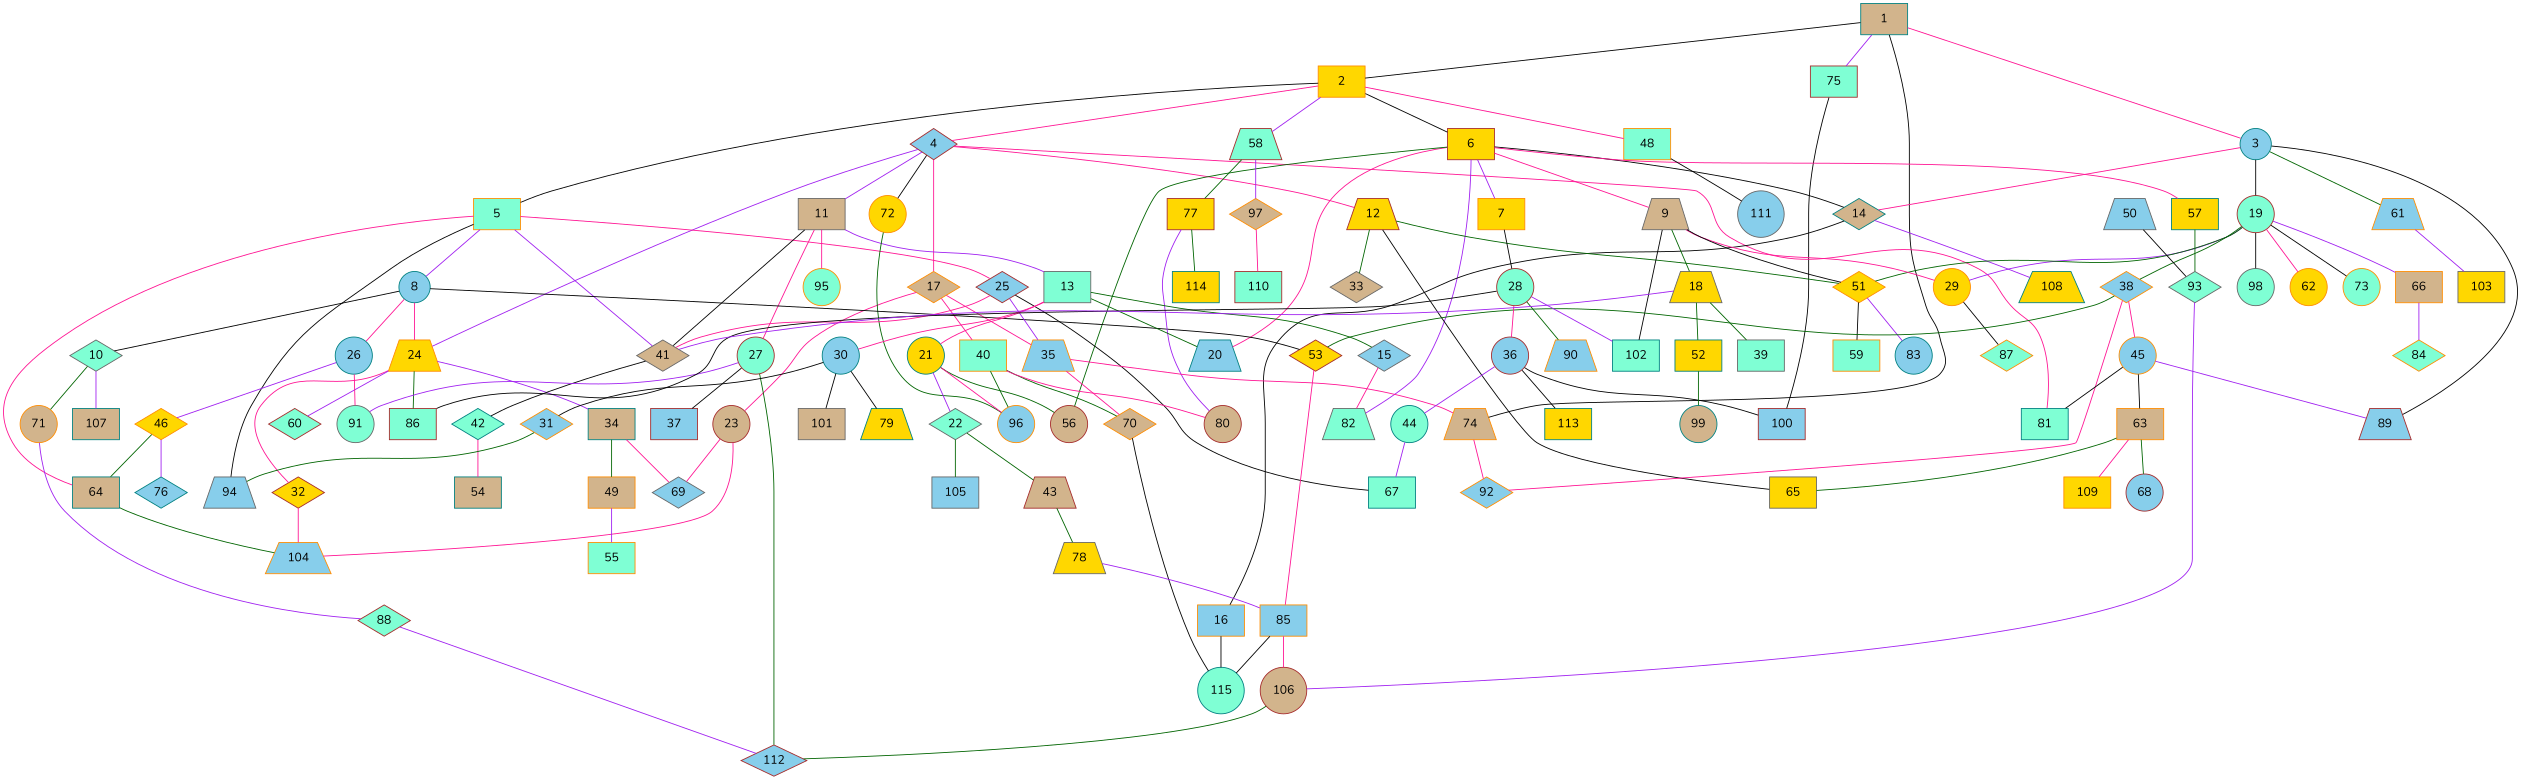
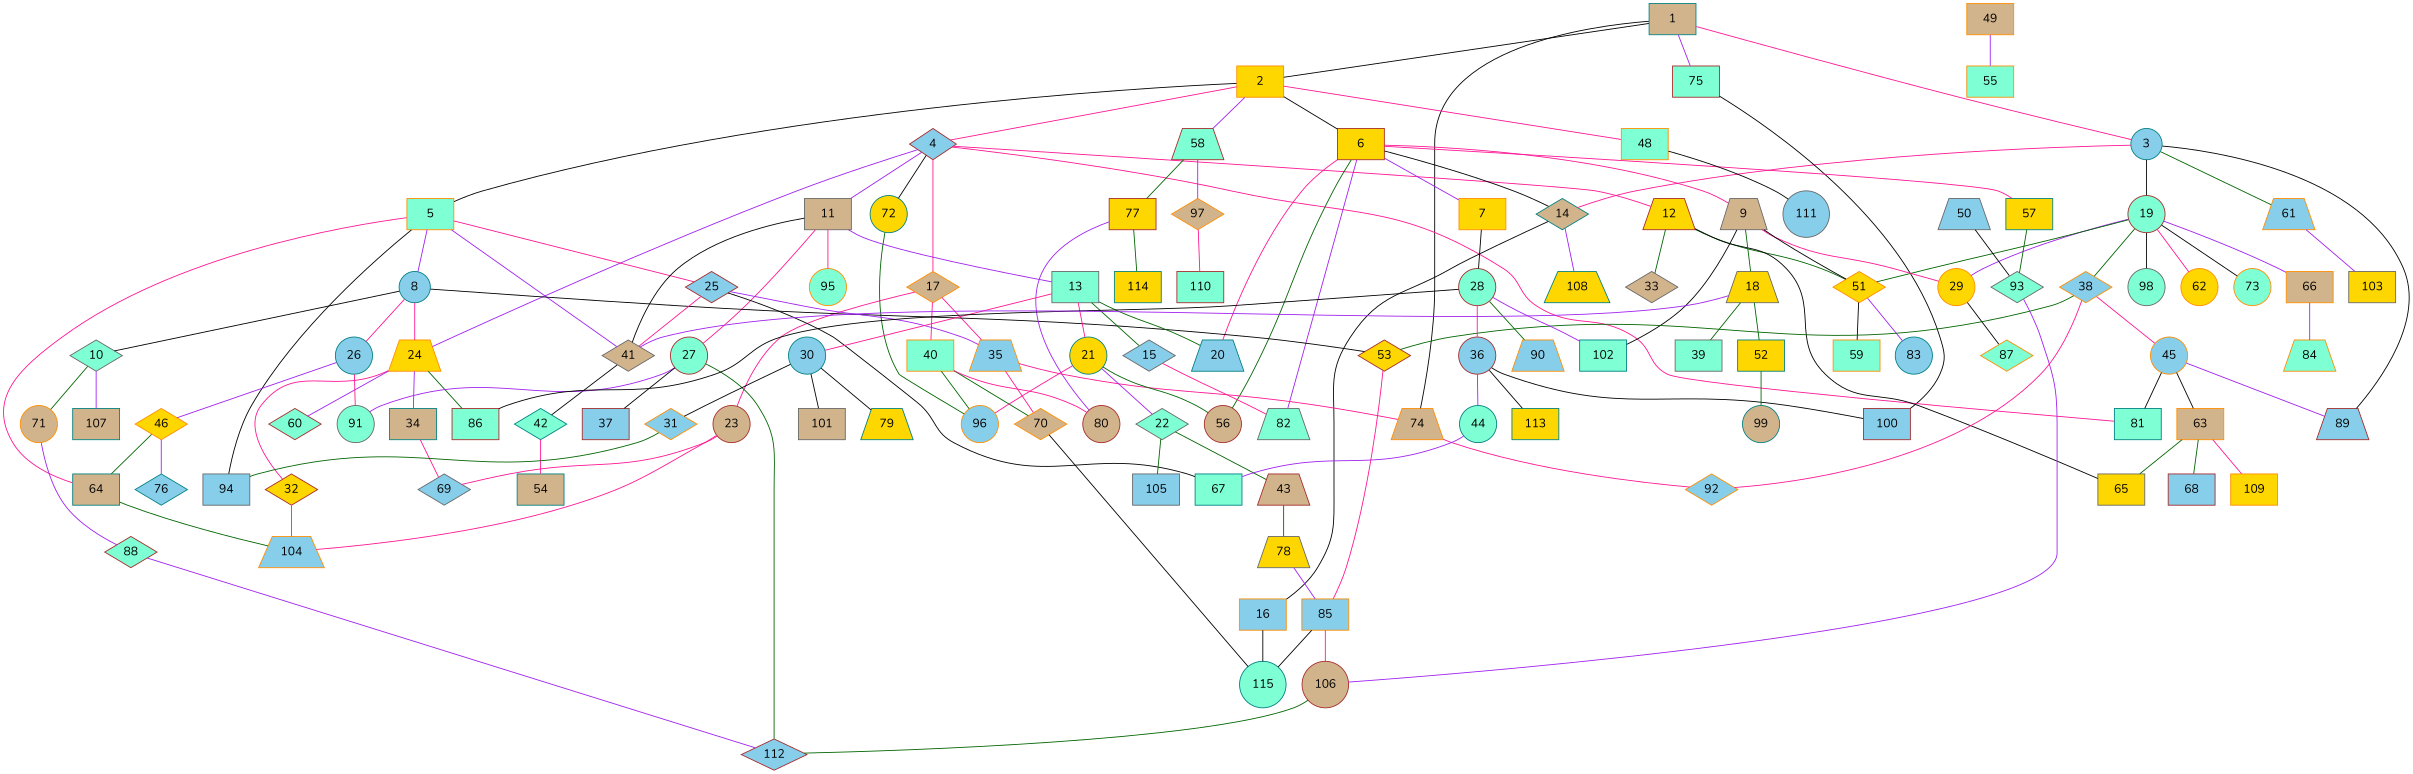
(888, 214) -> (889, 214)
(2419, 356) -> (2310, 356)
(612, 458) -> none
(230, 493) -> (226, 490)
(2145, 493) -> (2192, 490)
